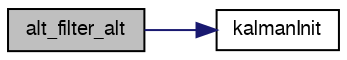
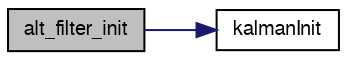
(76, 30) -> (76, 30)
